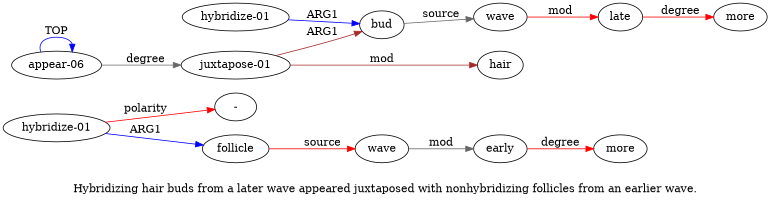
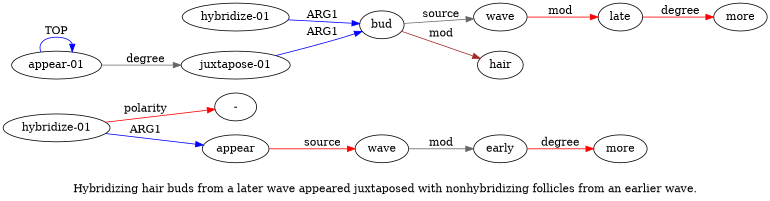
(315, 45) -> (315, 45)
(57, 65) -> (57, 65)
(380, 65) -> (437, 44)
(236, 149) -> (236, 149)
